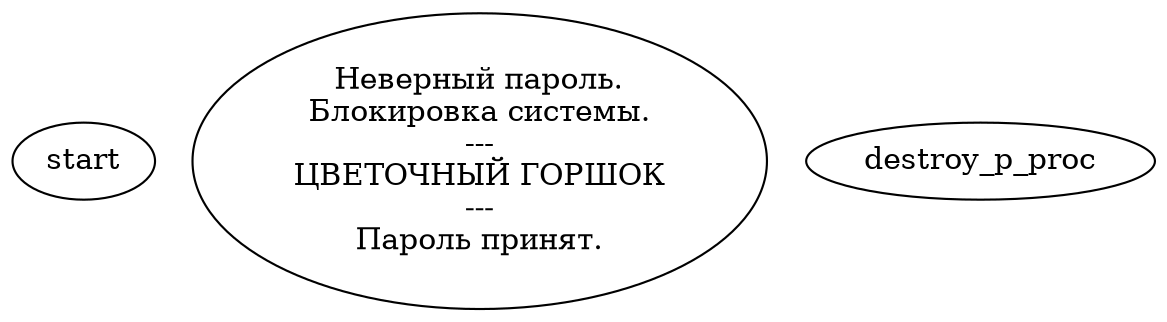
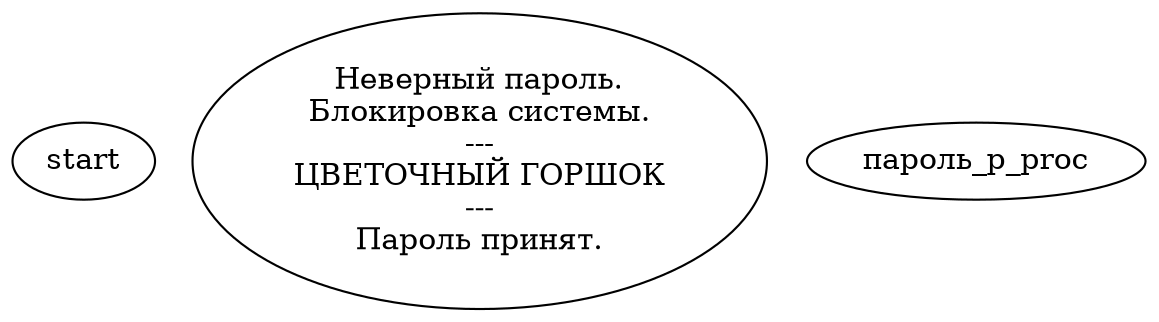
(981, 161) -> (976, 161)
